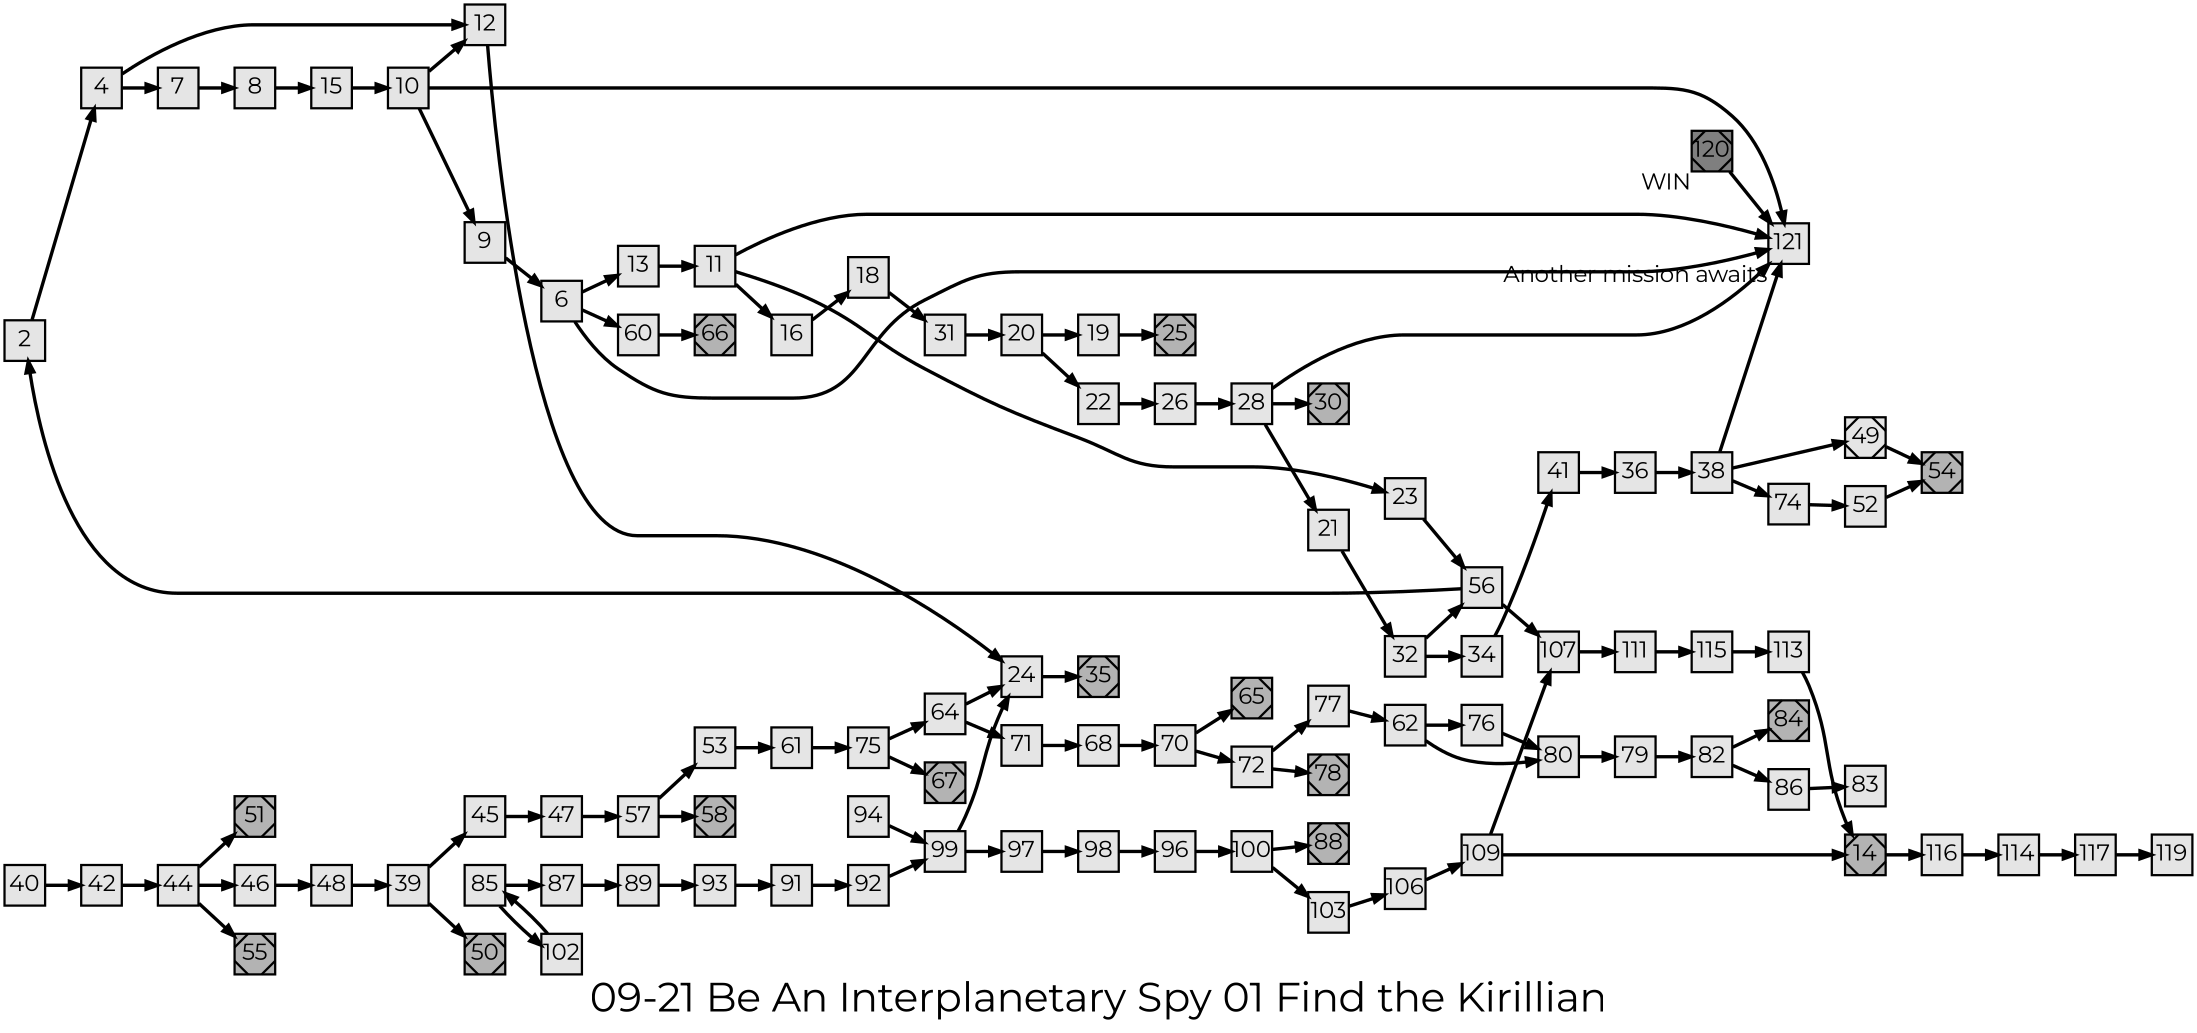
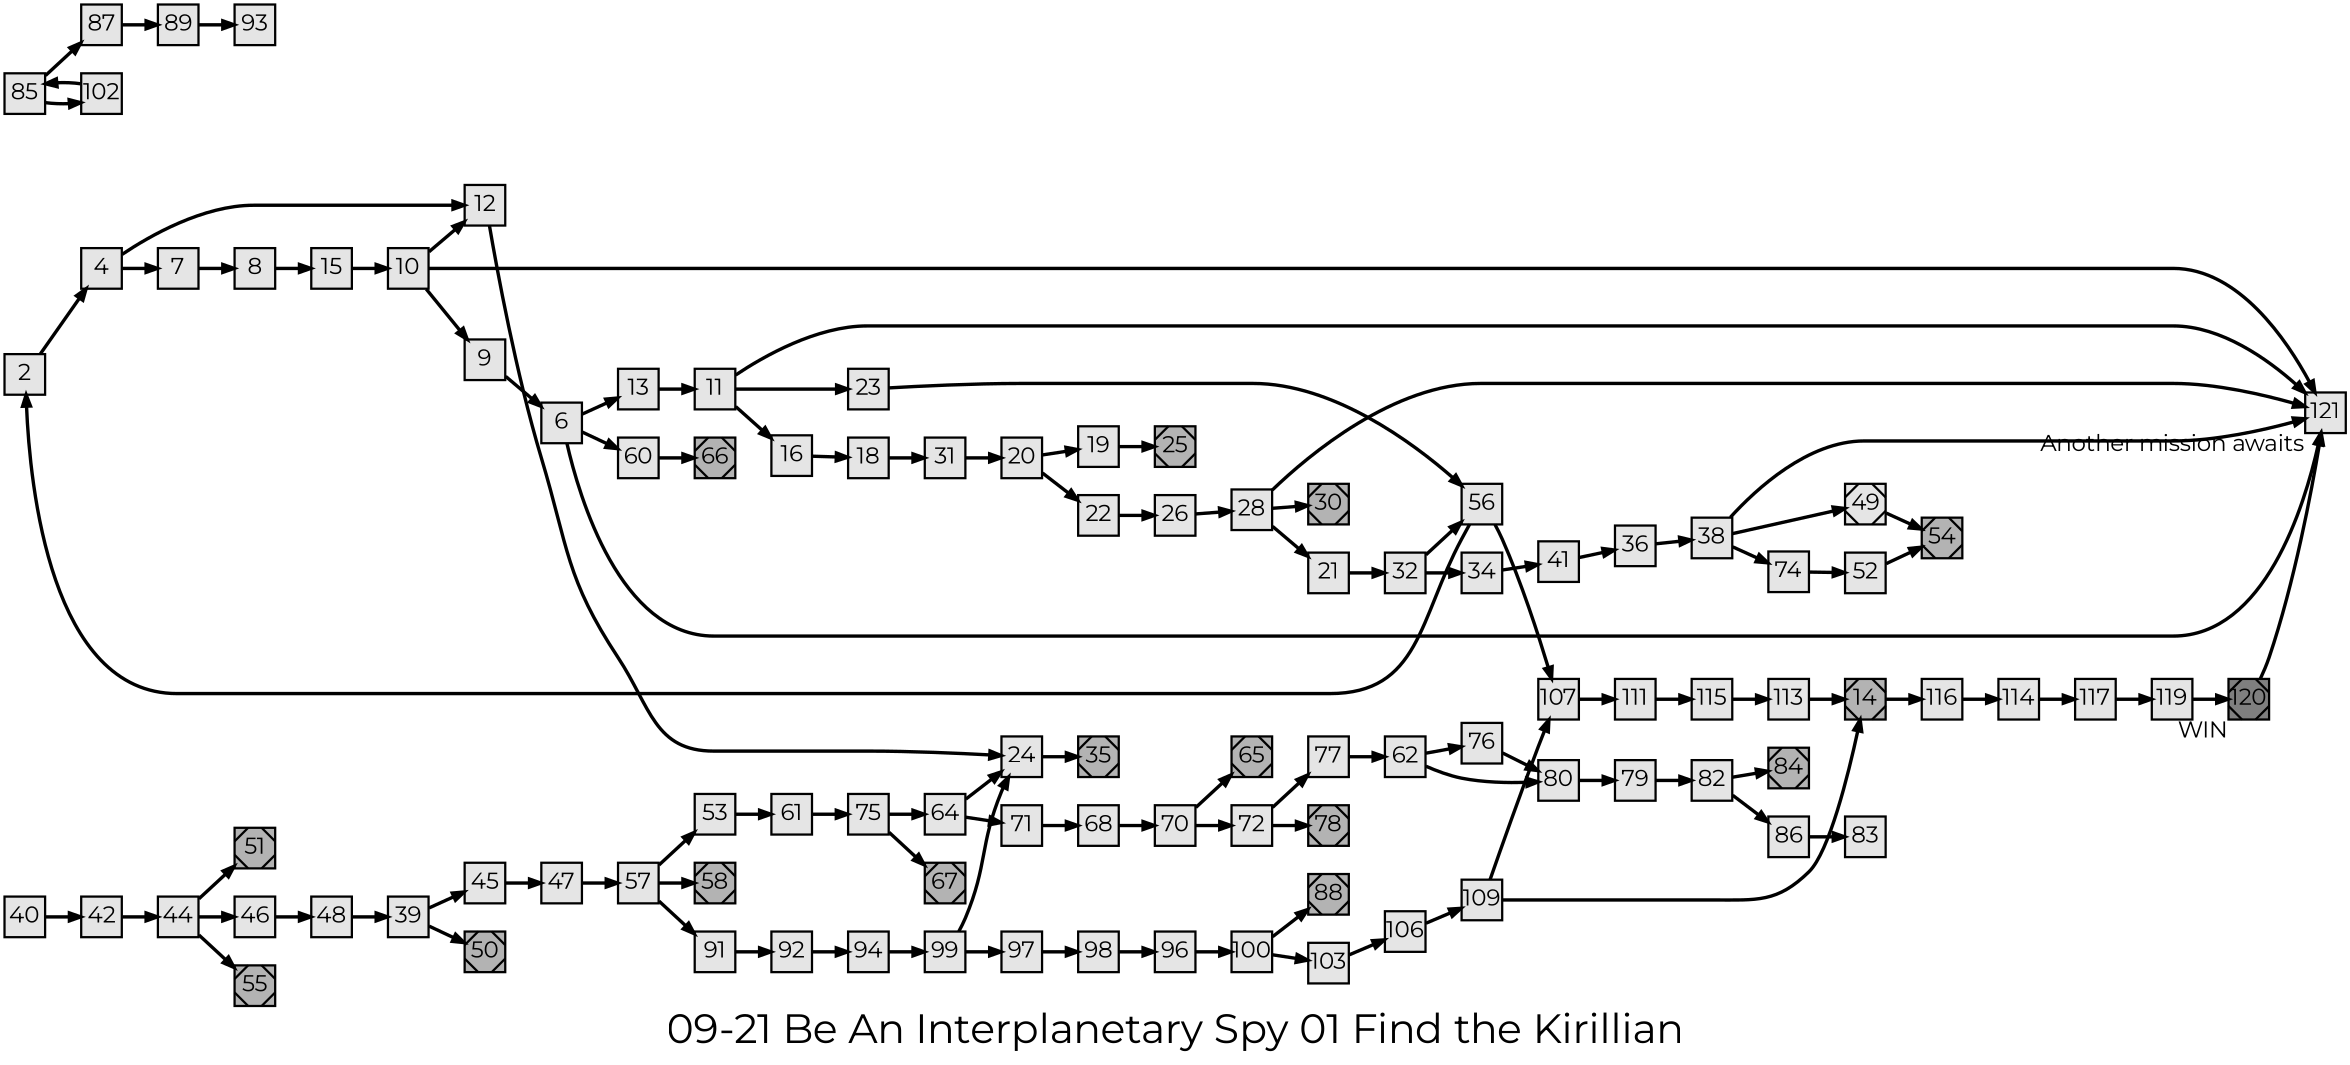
none -> (2205, 699)
(901, 871) -> (824, 952)
(748, 885) -> (672, 913)
